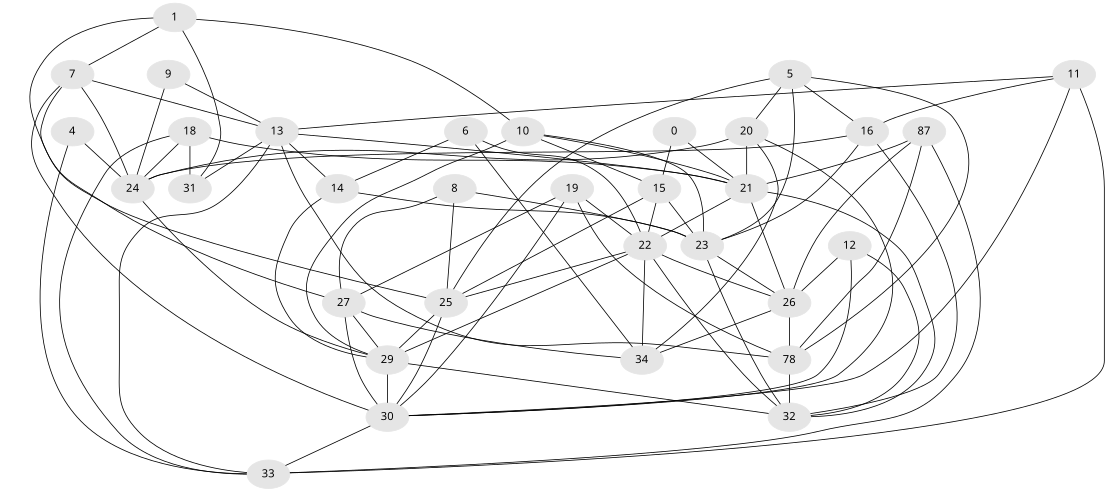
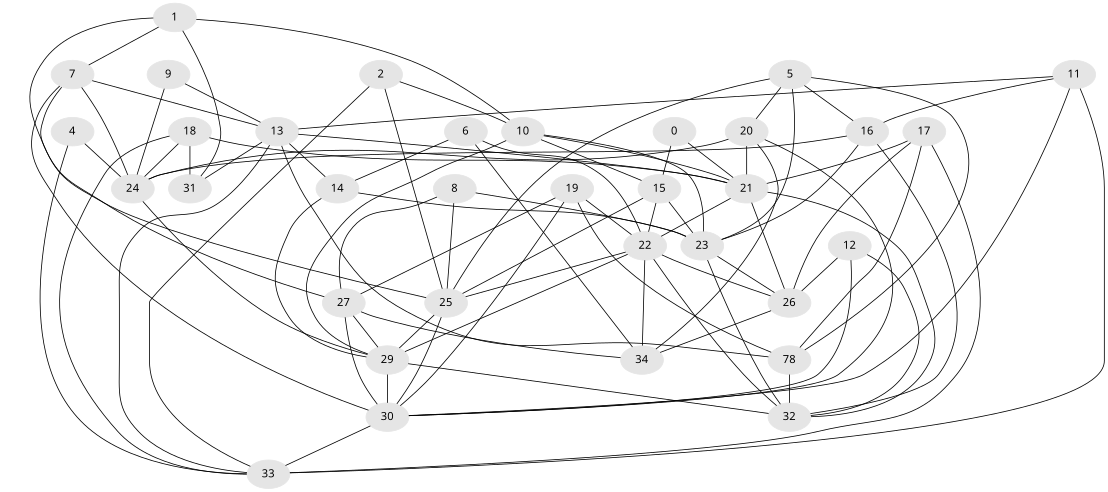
none -> (381, 75)
(924, 132) -> (924, 132)
(789, 332) -> none
